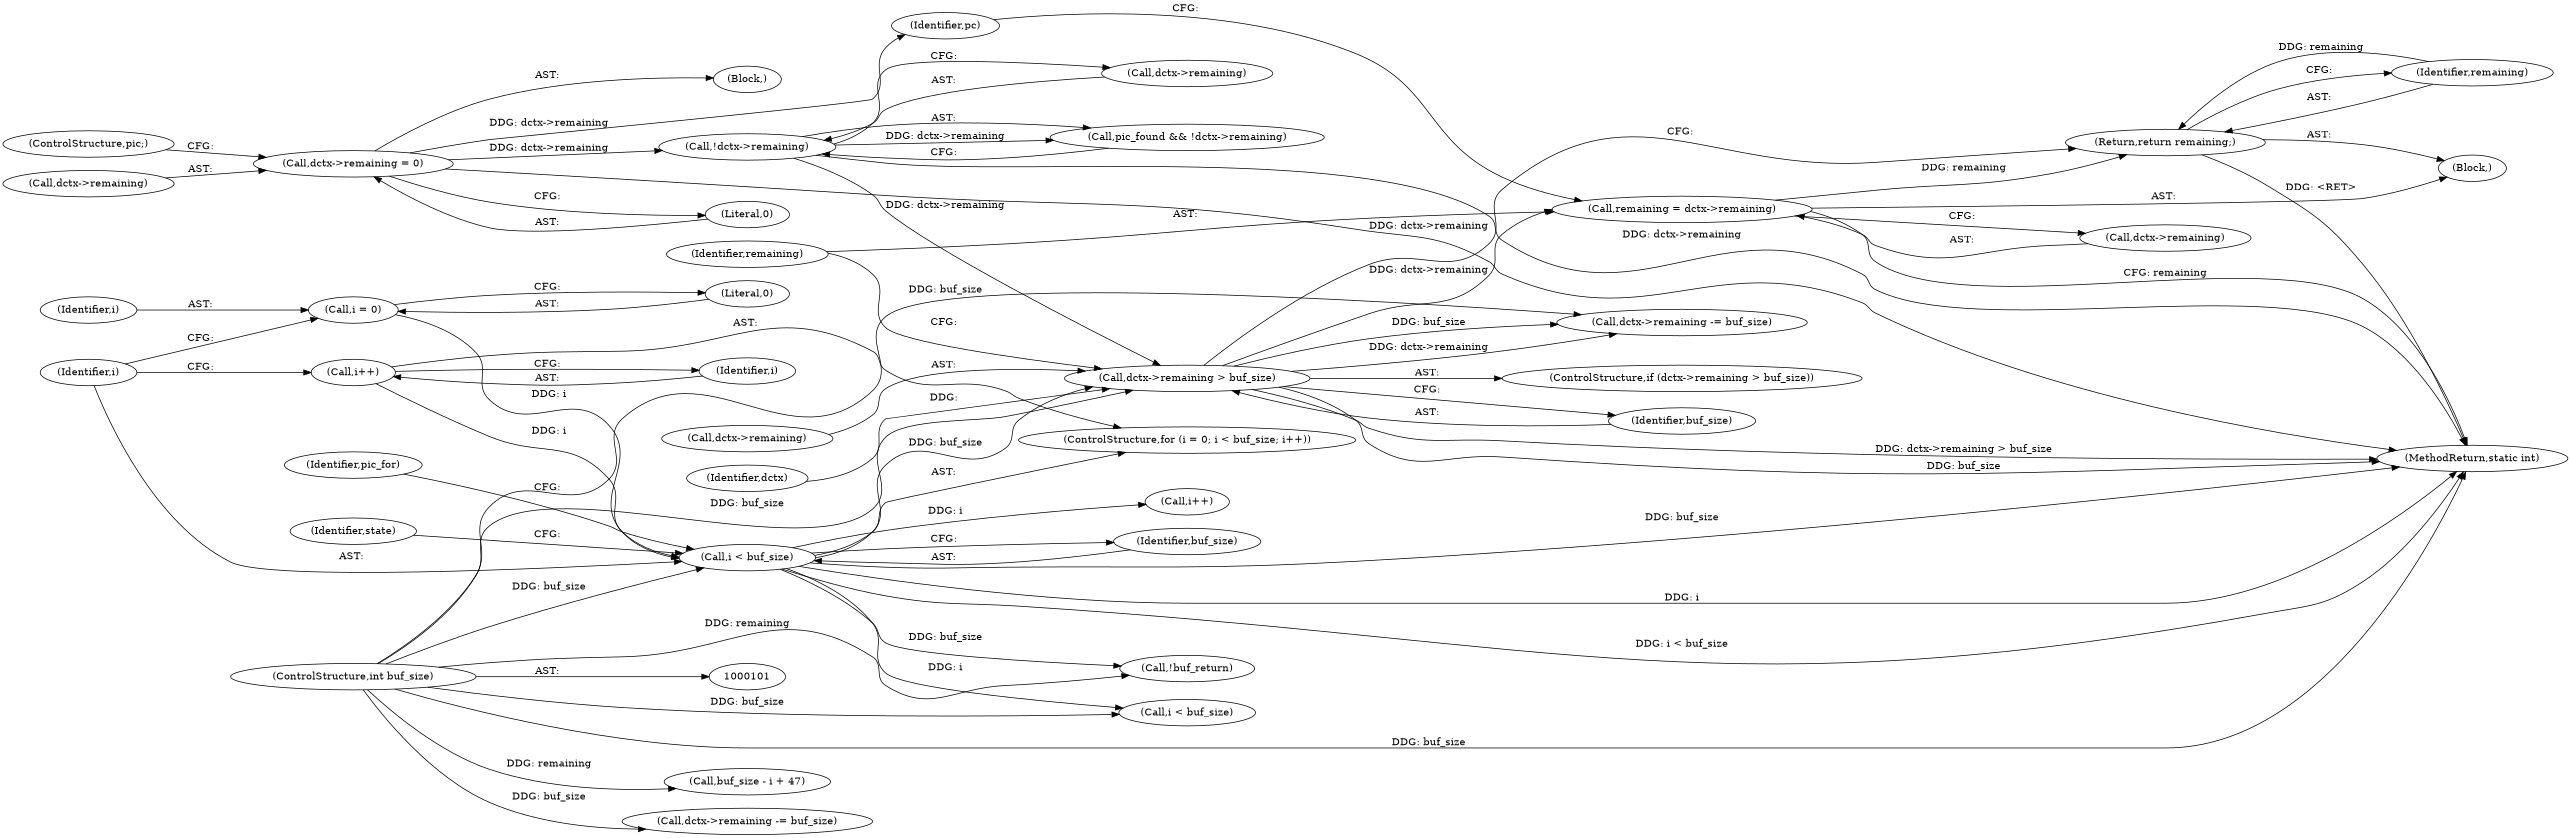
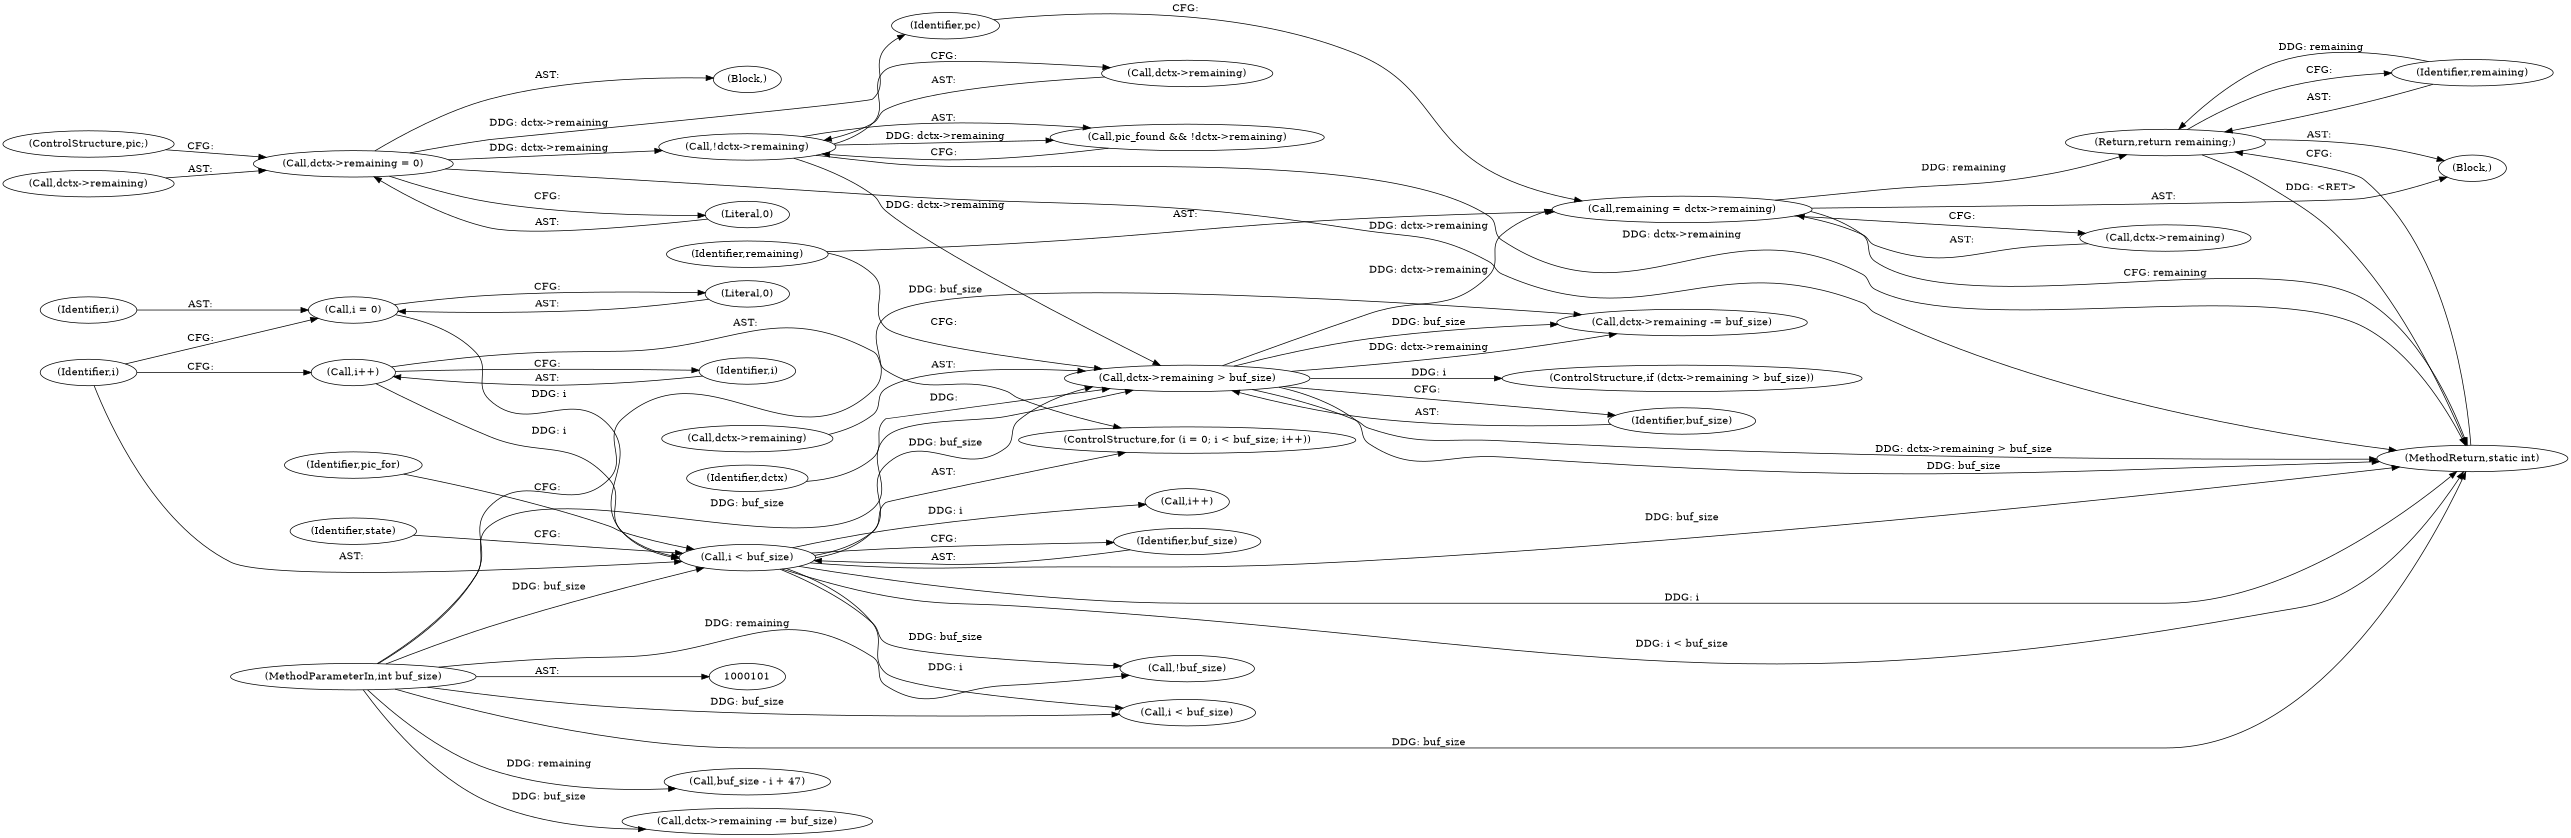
(1591, 142) -> (2417, 245)
(1429, 373) -> (1429, 373)
(1187, 669) -> (1187, 669)
(353, 677) -> (353, 677)
